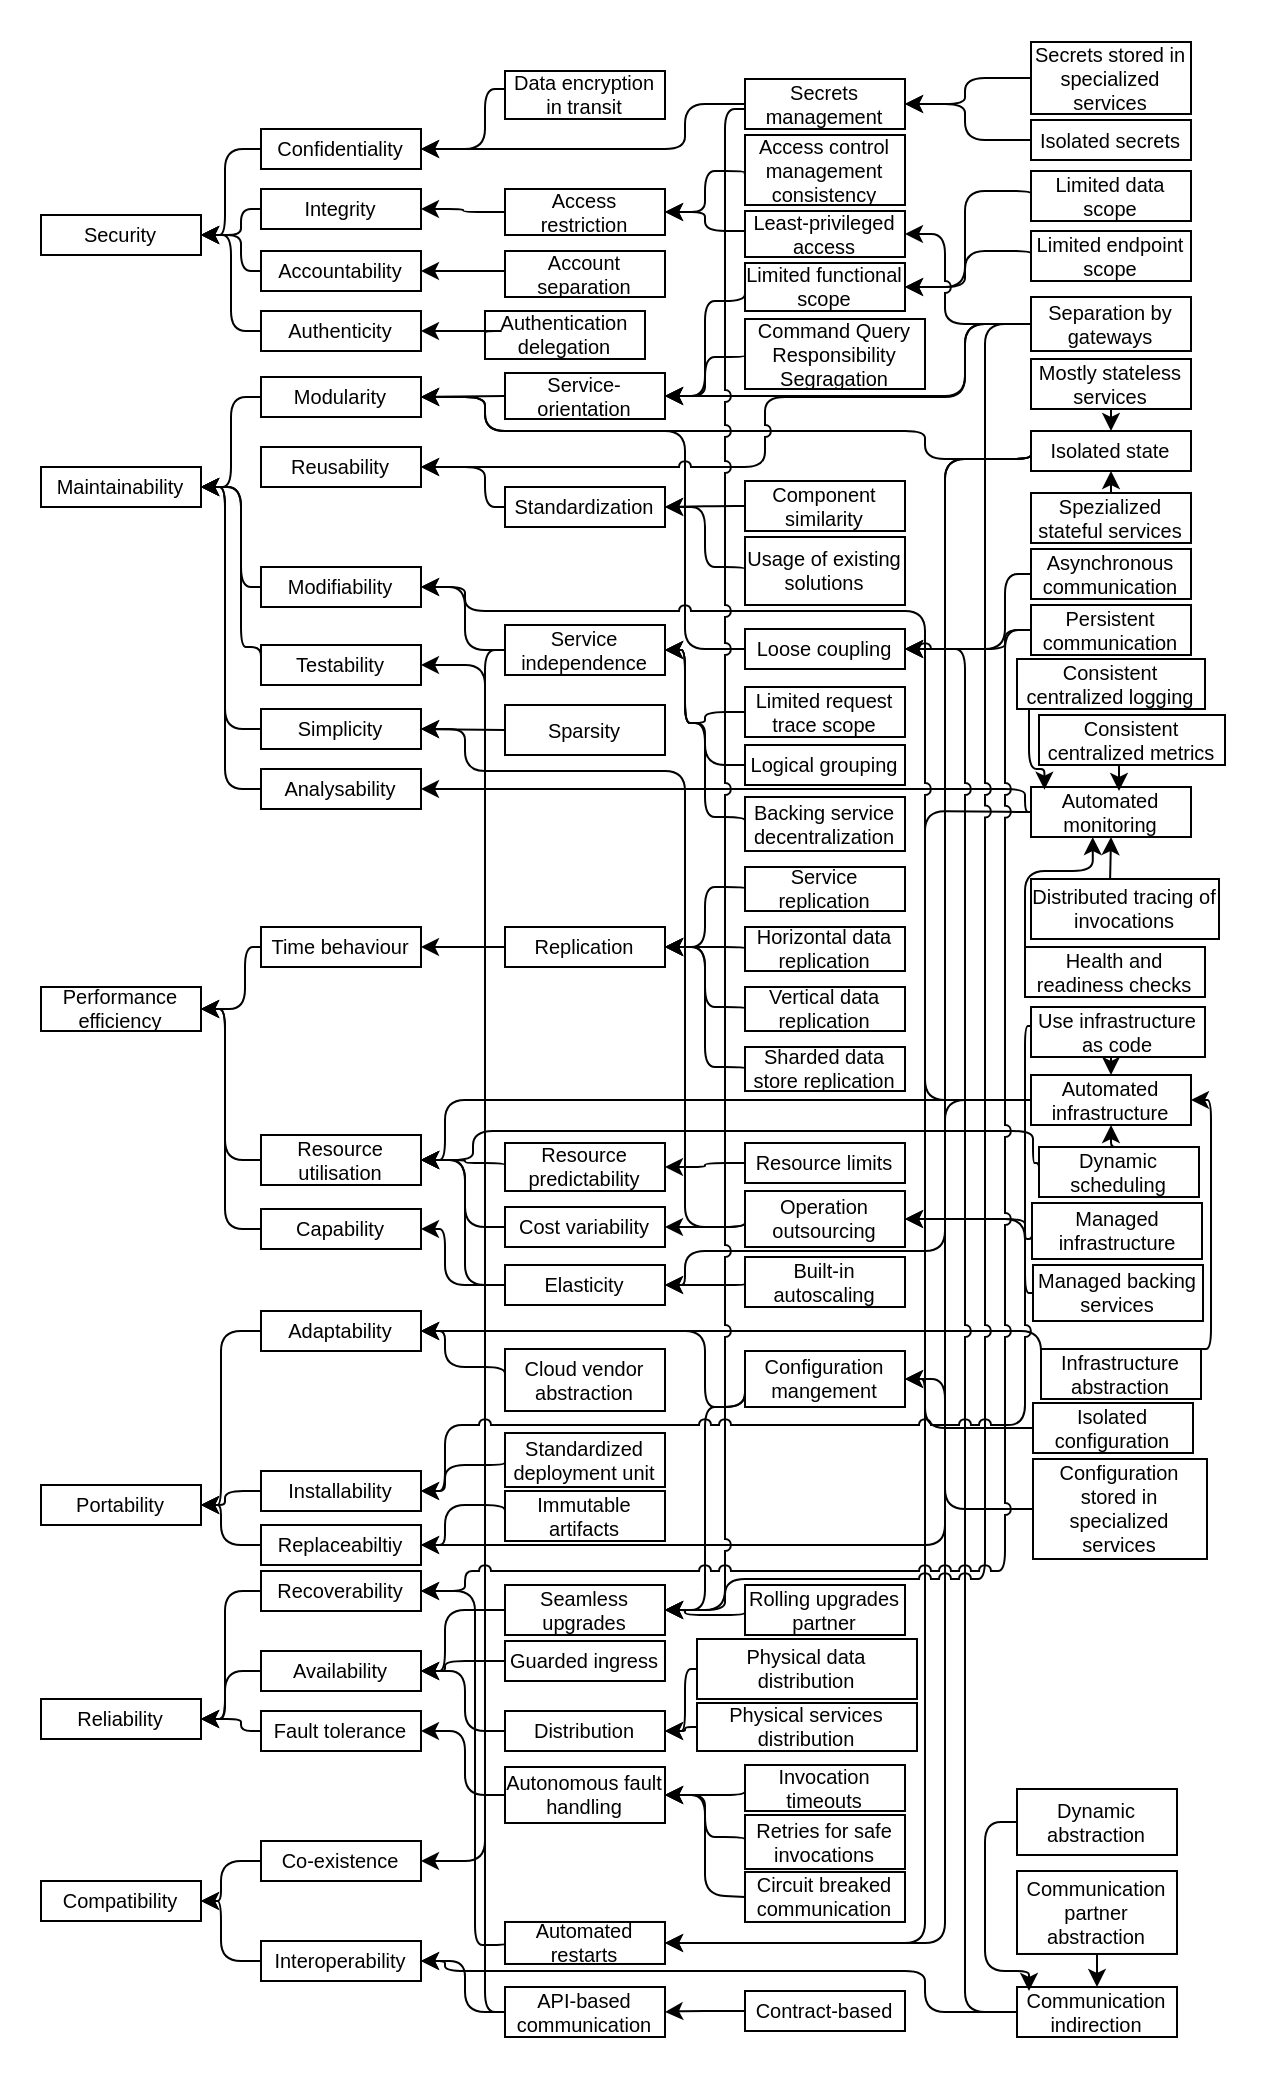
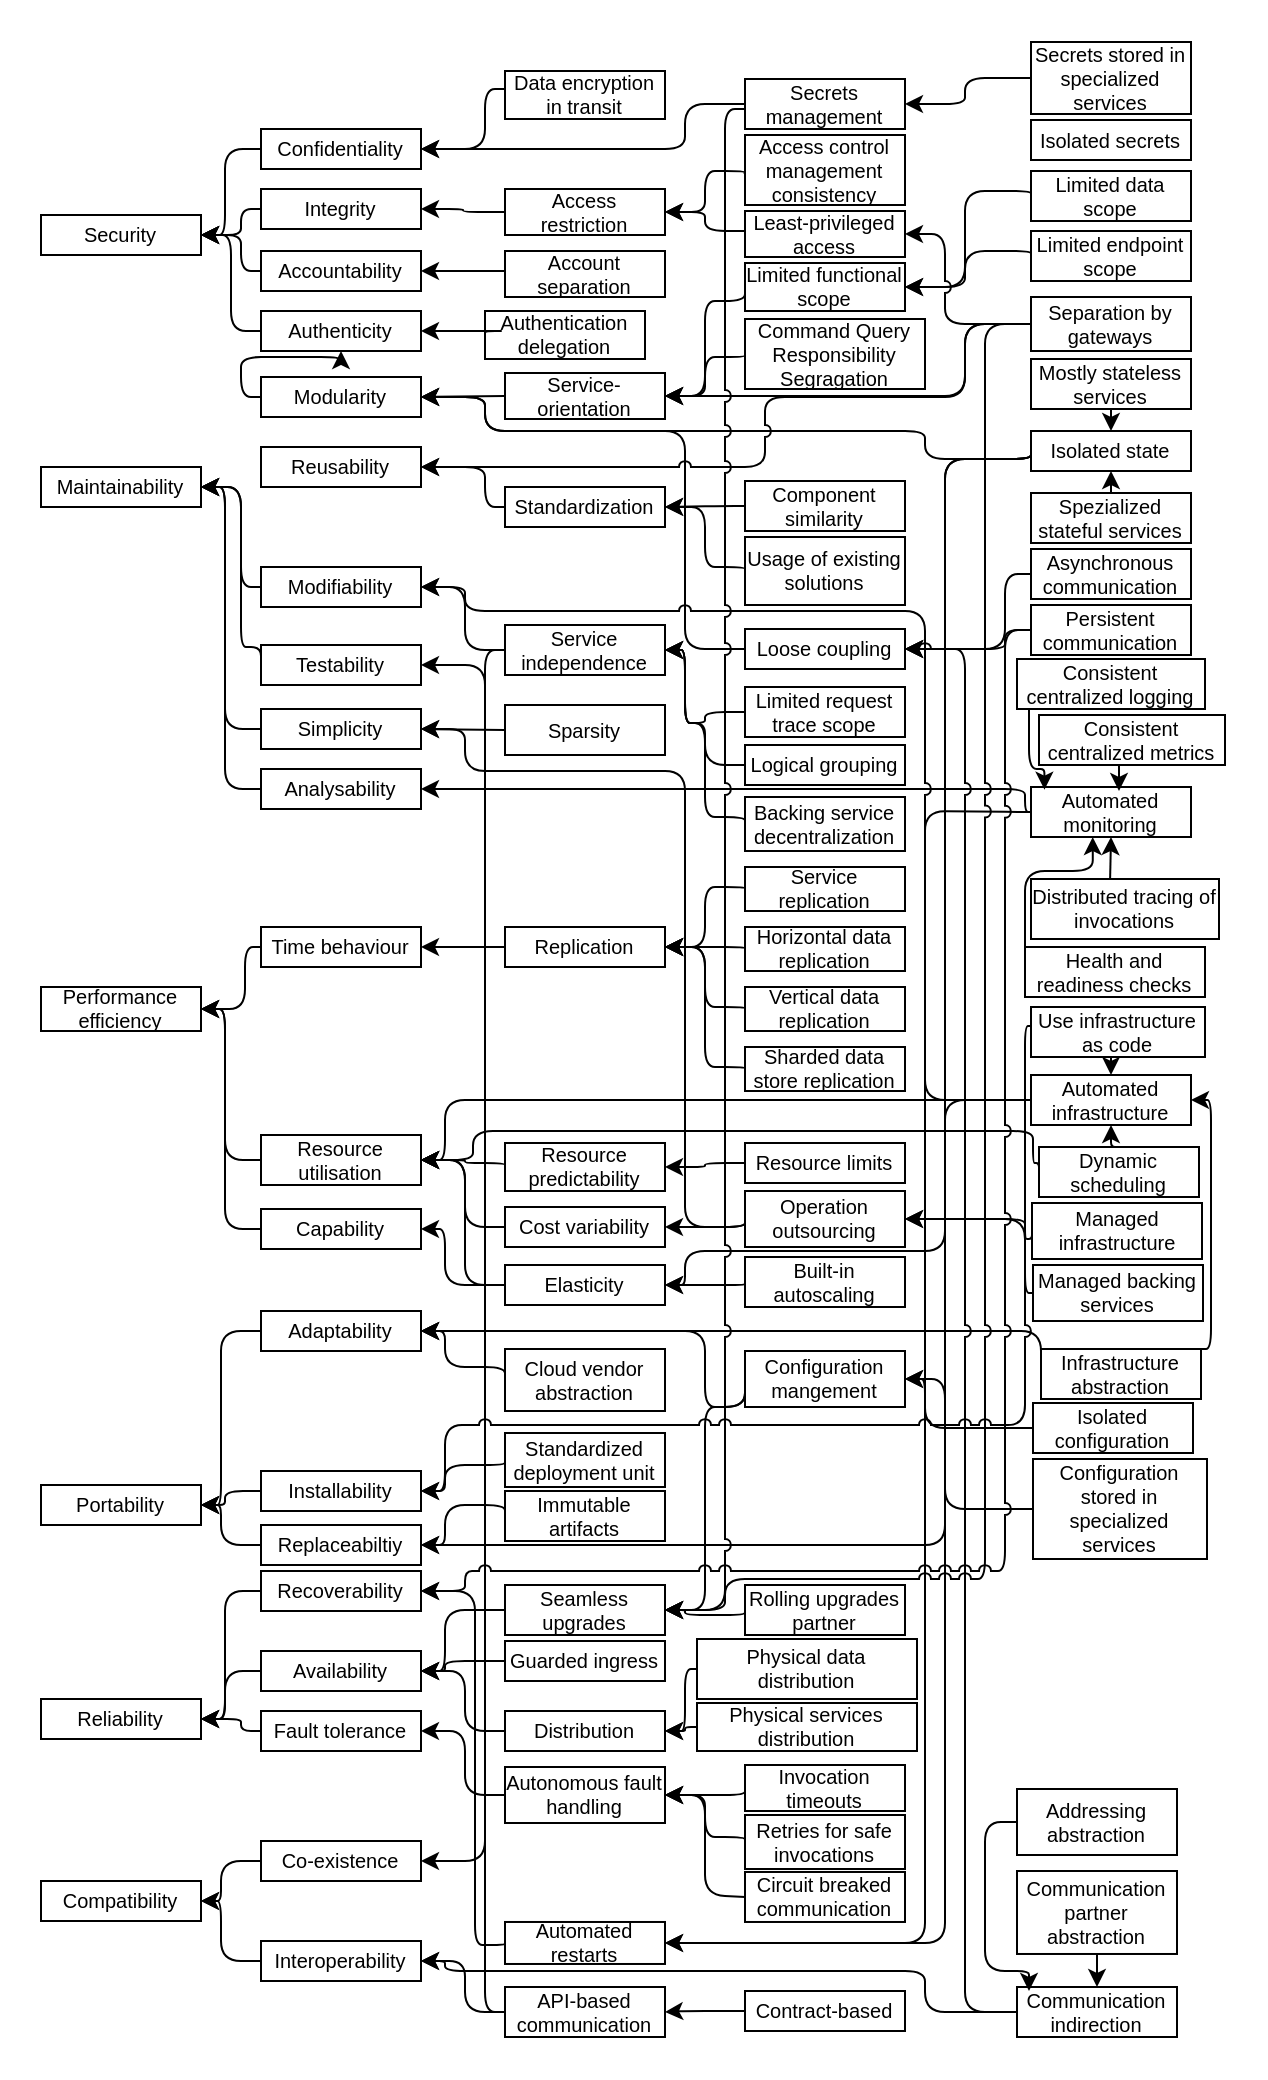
(987, 140) -> none
(231, 436) -> (278, 357)
(1097, 1823) -> (1097, 1823)
